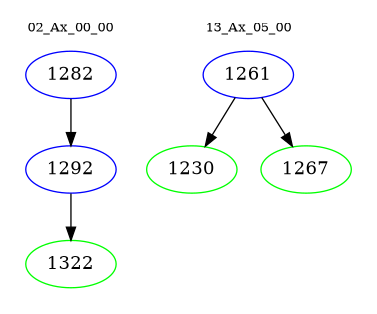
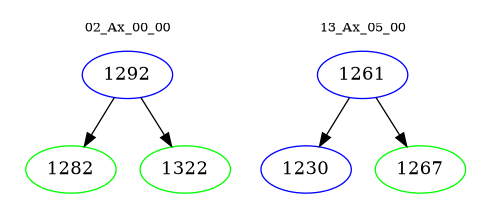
(71, 75) -> (71, 169)
(71, 116) -> (103, 116)
(192, 169) -> (306, 169)
